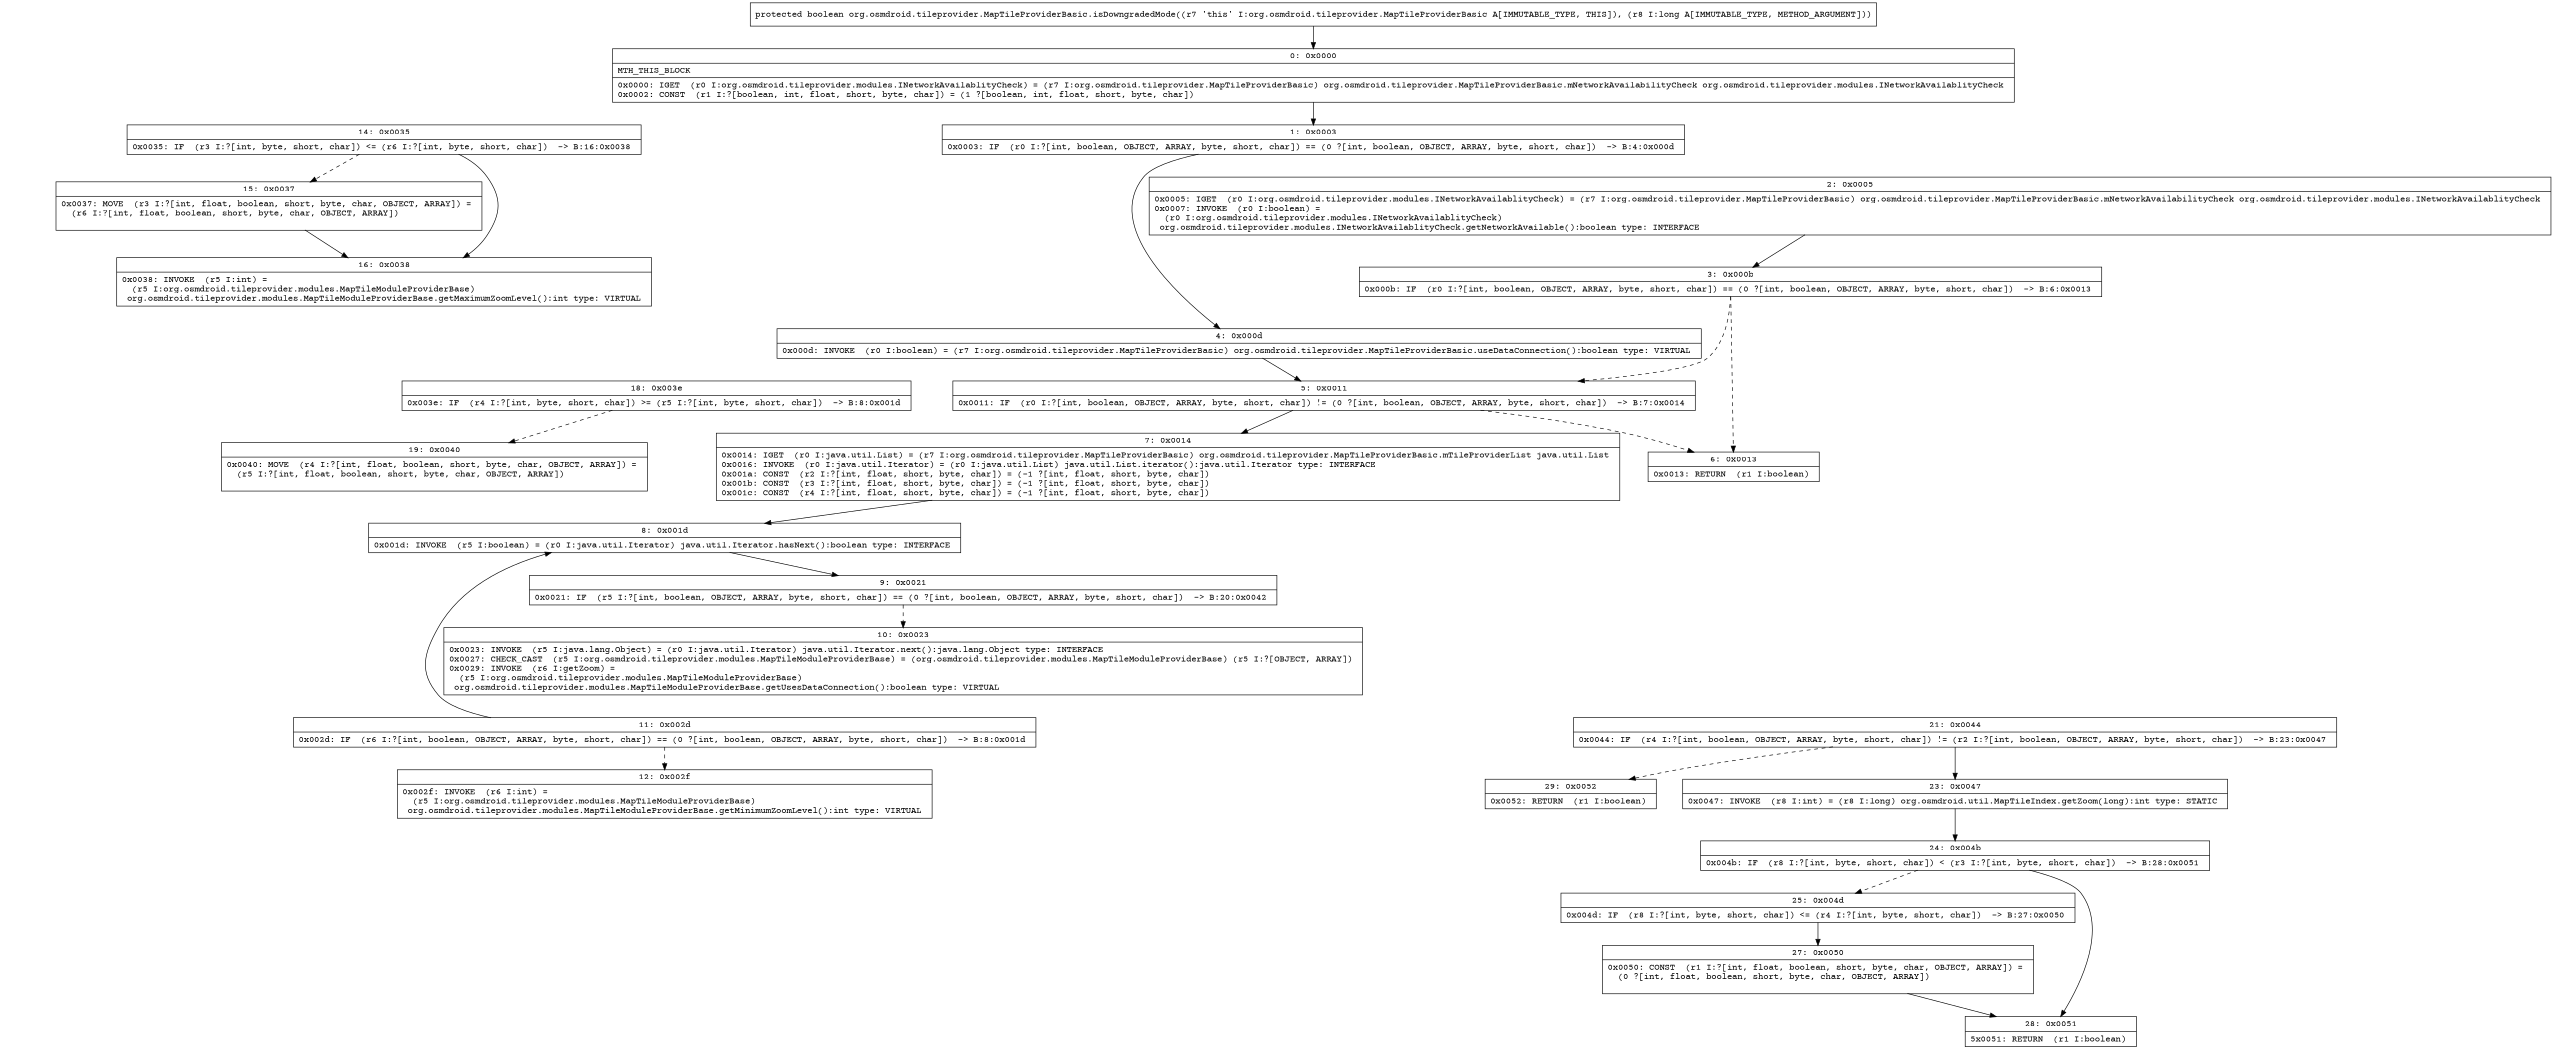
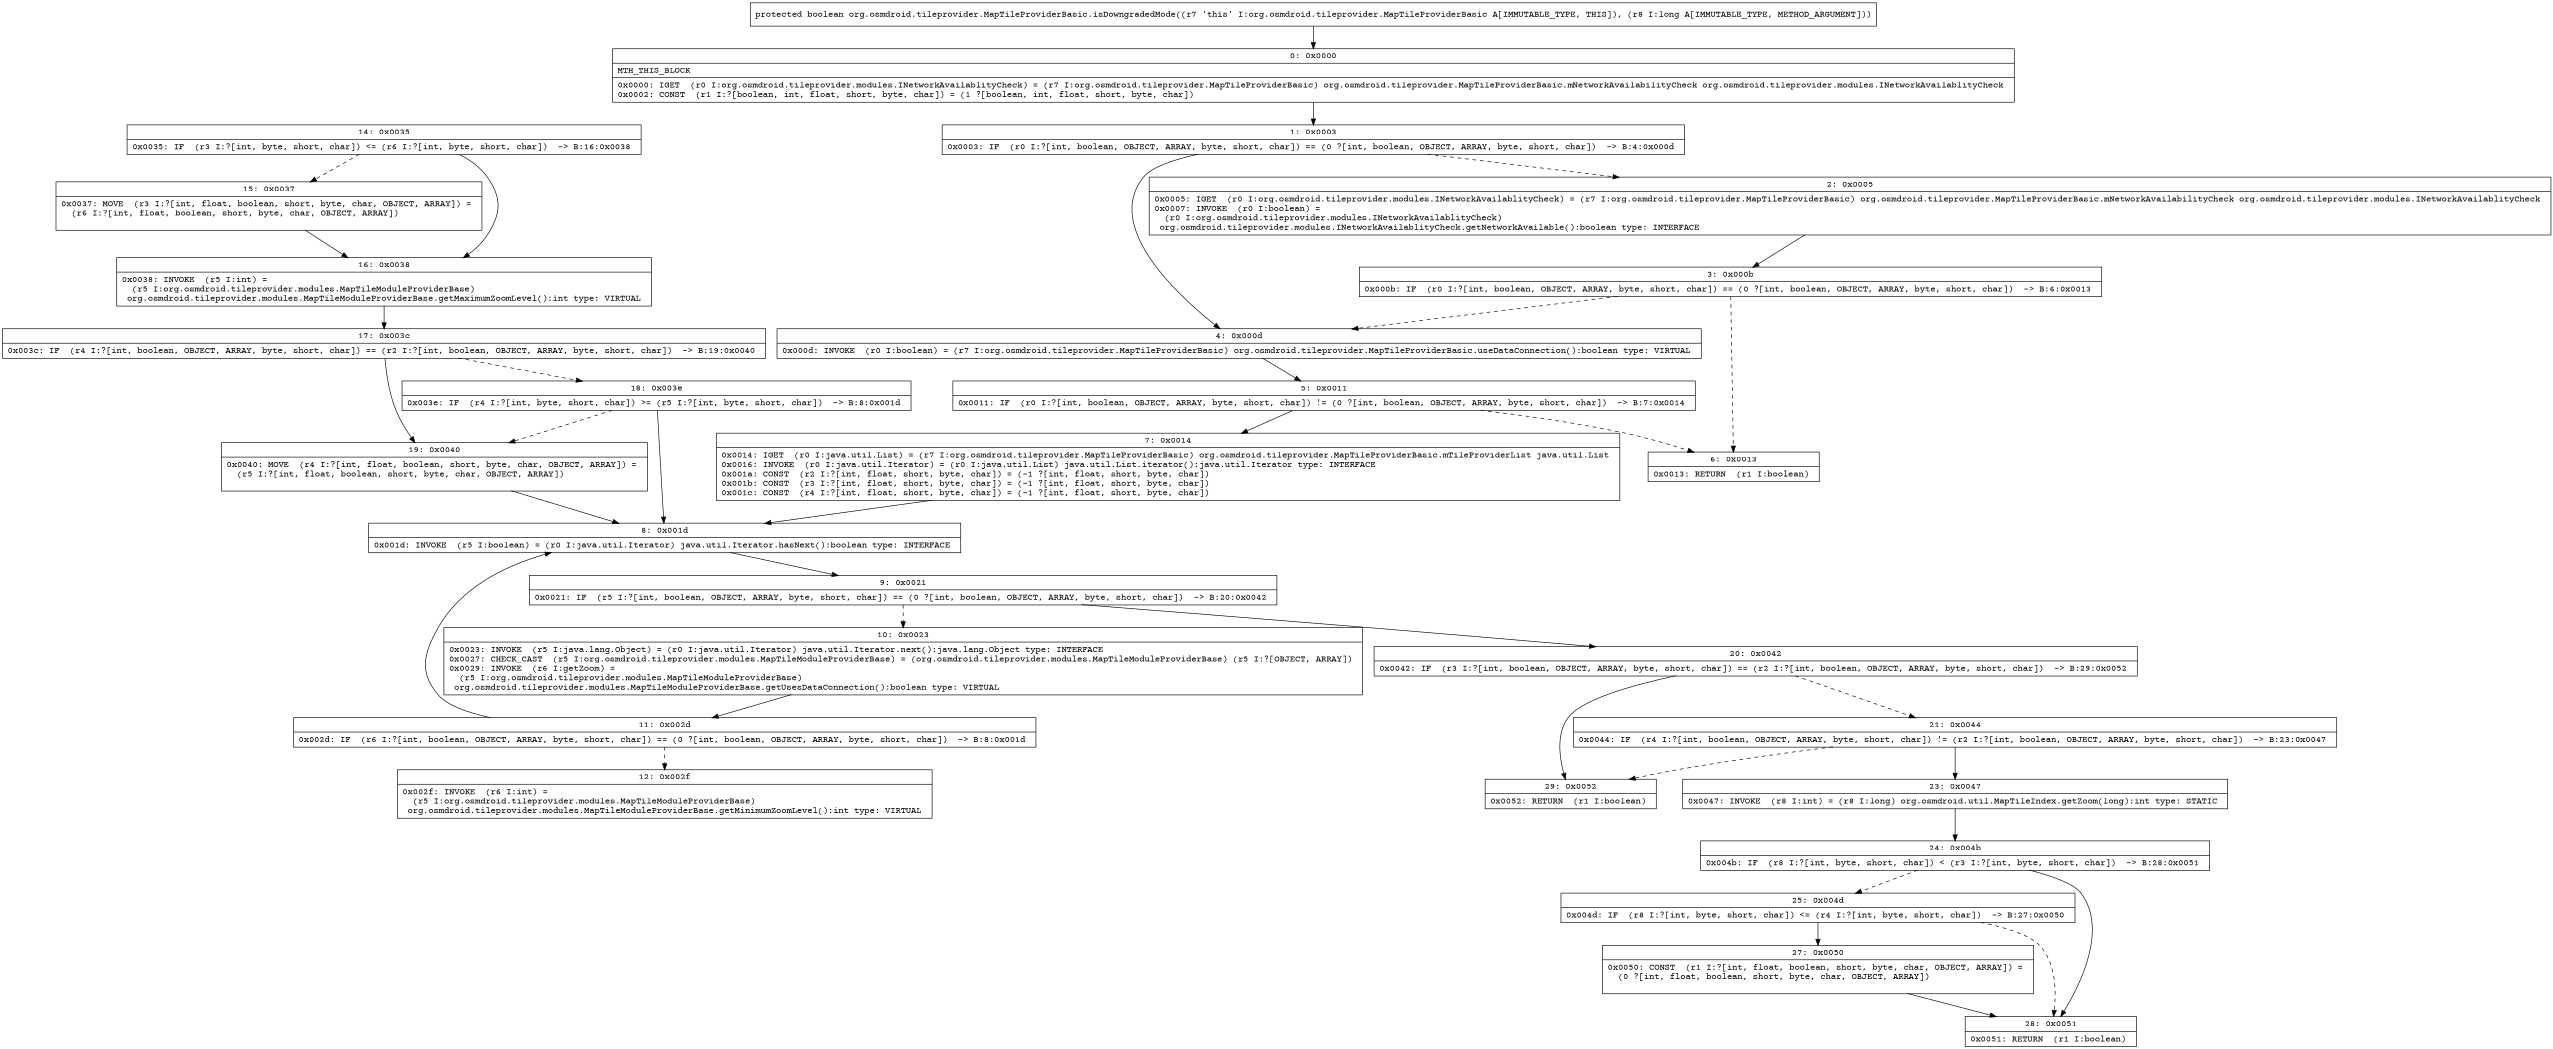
none -> (1520, 165)
none -> (384, 344)
(1680, 368) -> (1488, 312)
none -> (660, 464)
none -> (562, 506)
none -> (1756, 661)
none -> (755, 705)
none -> (2041, 947)
(2051, 1039) -> (2051, 1039)
